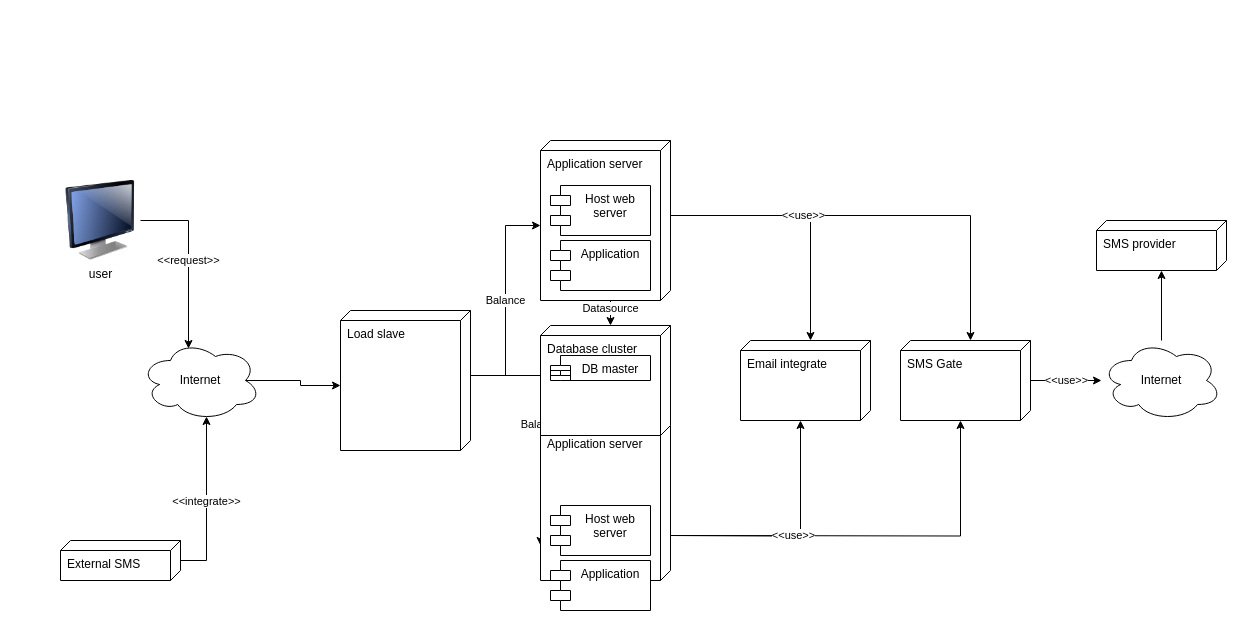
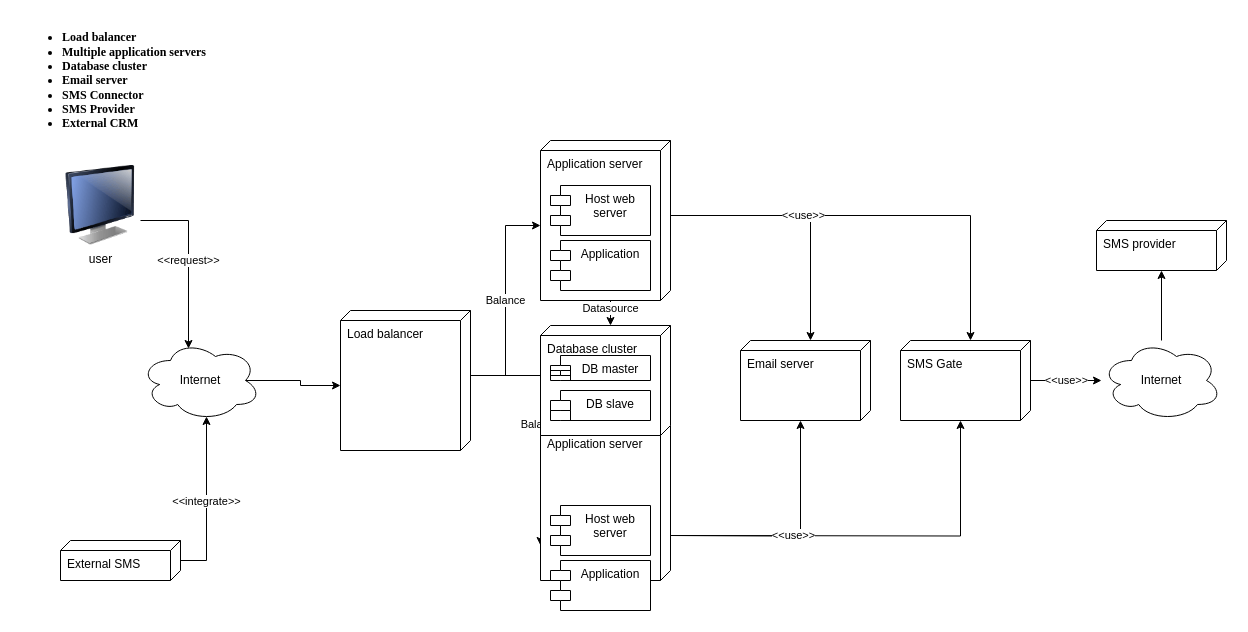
none -> (121, 81)
(101, 221) -> (101, 206)
(378, 335) -> (388, 335)
(792, 365) -> (783, 365)
none -> (601, 406)
